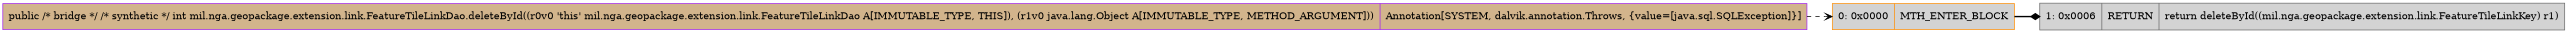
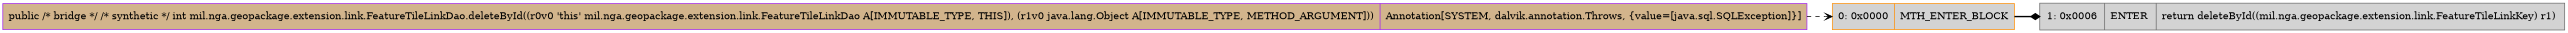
(2130, 16) -> (2129, 16)
